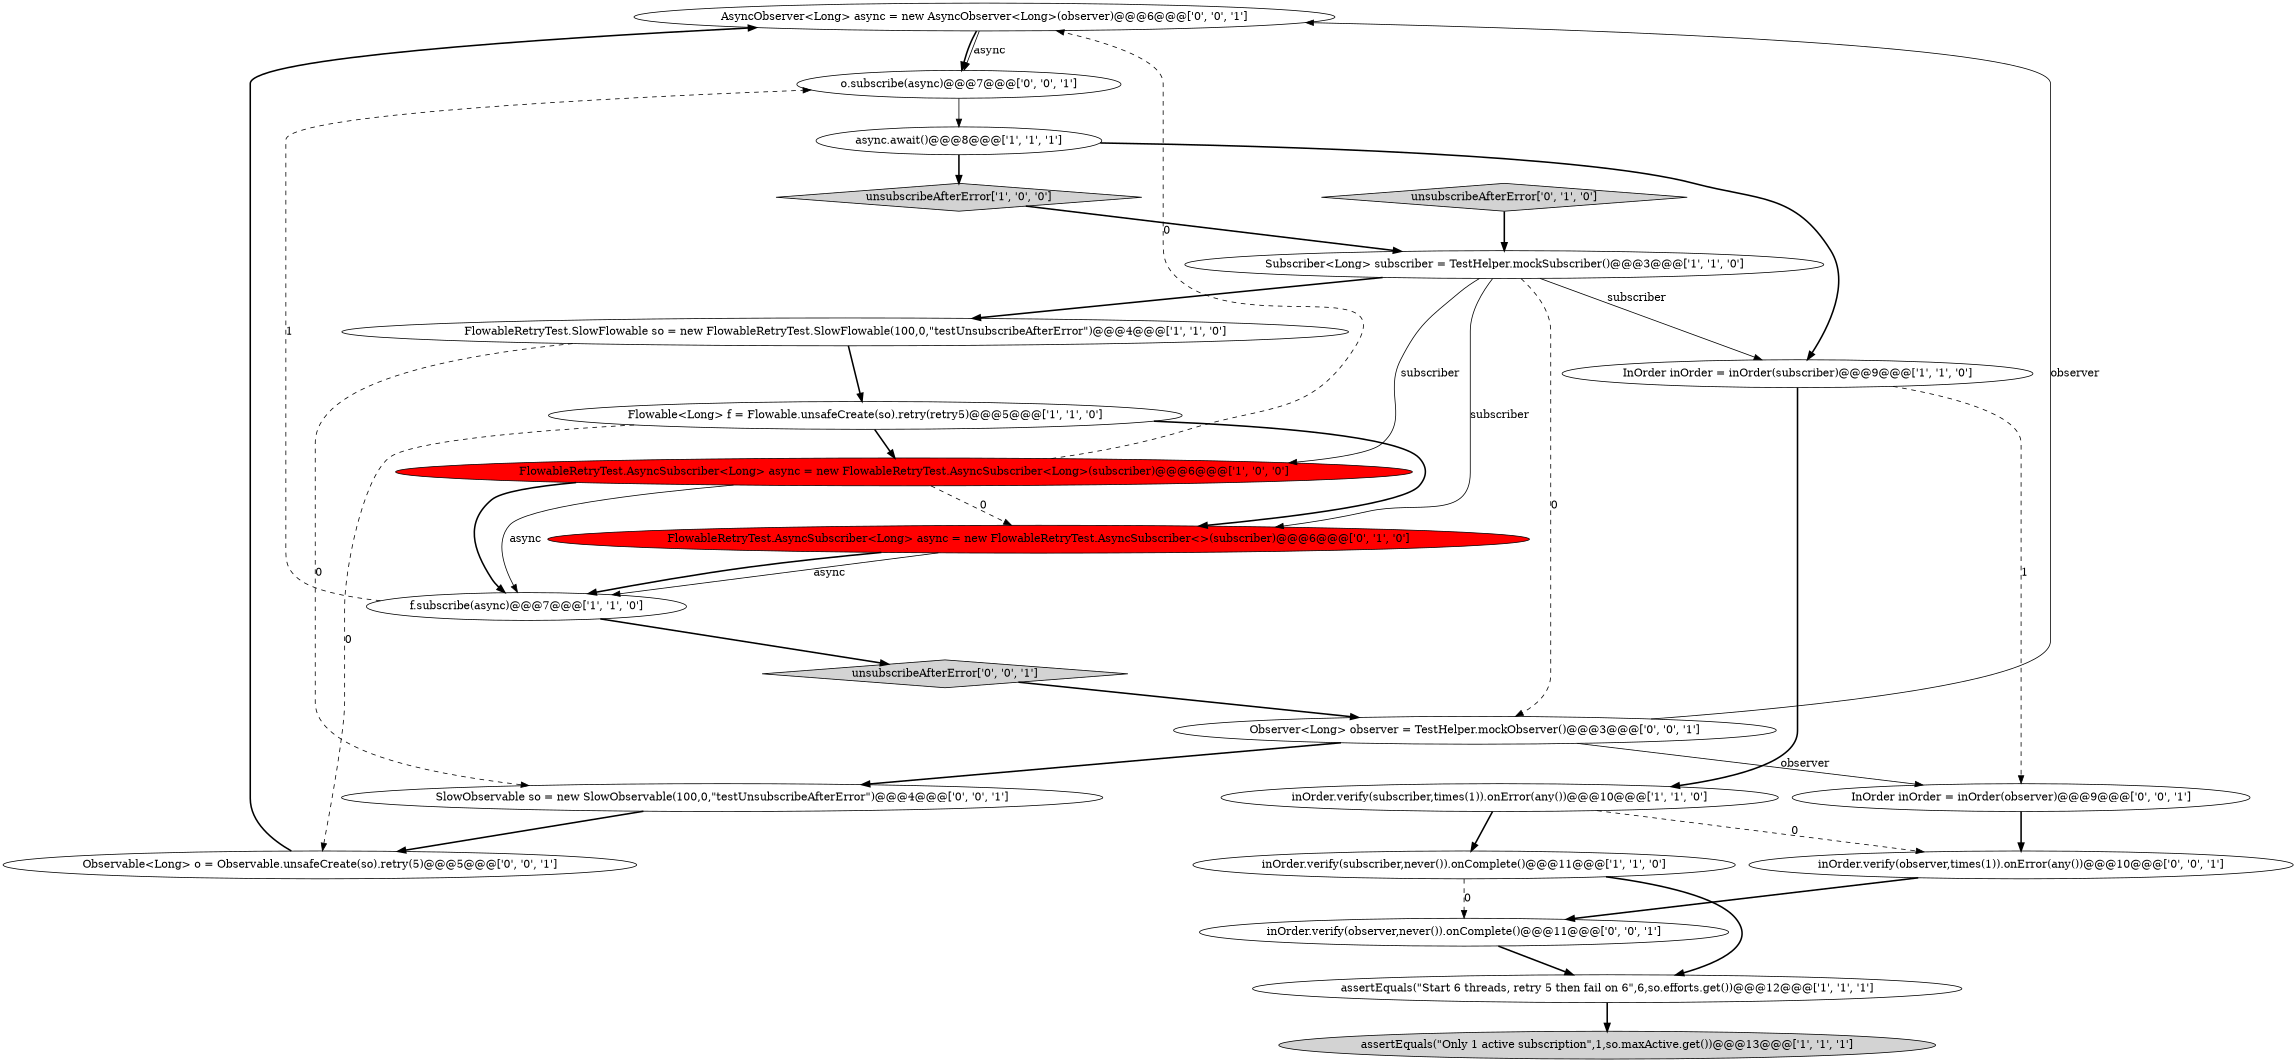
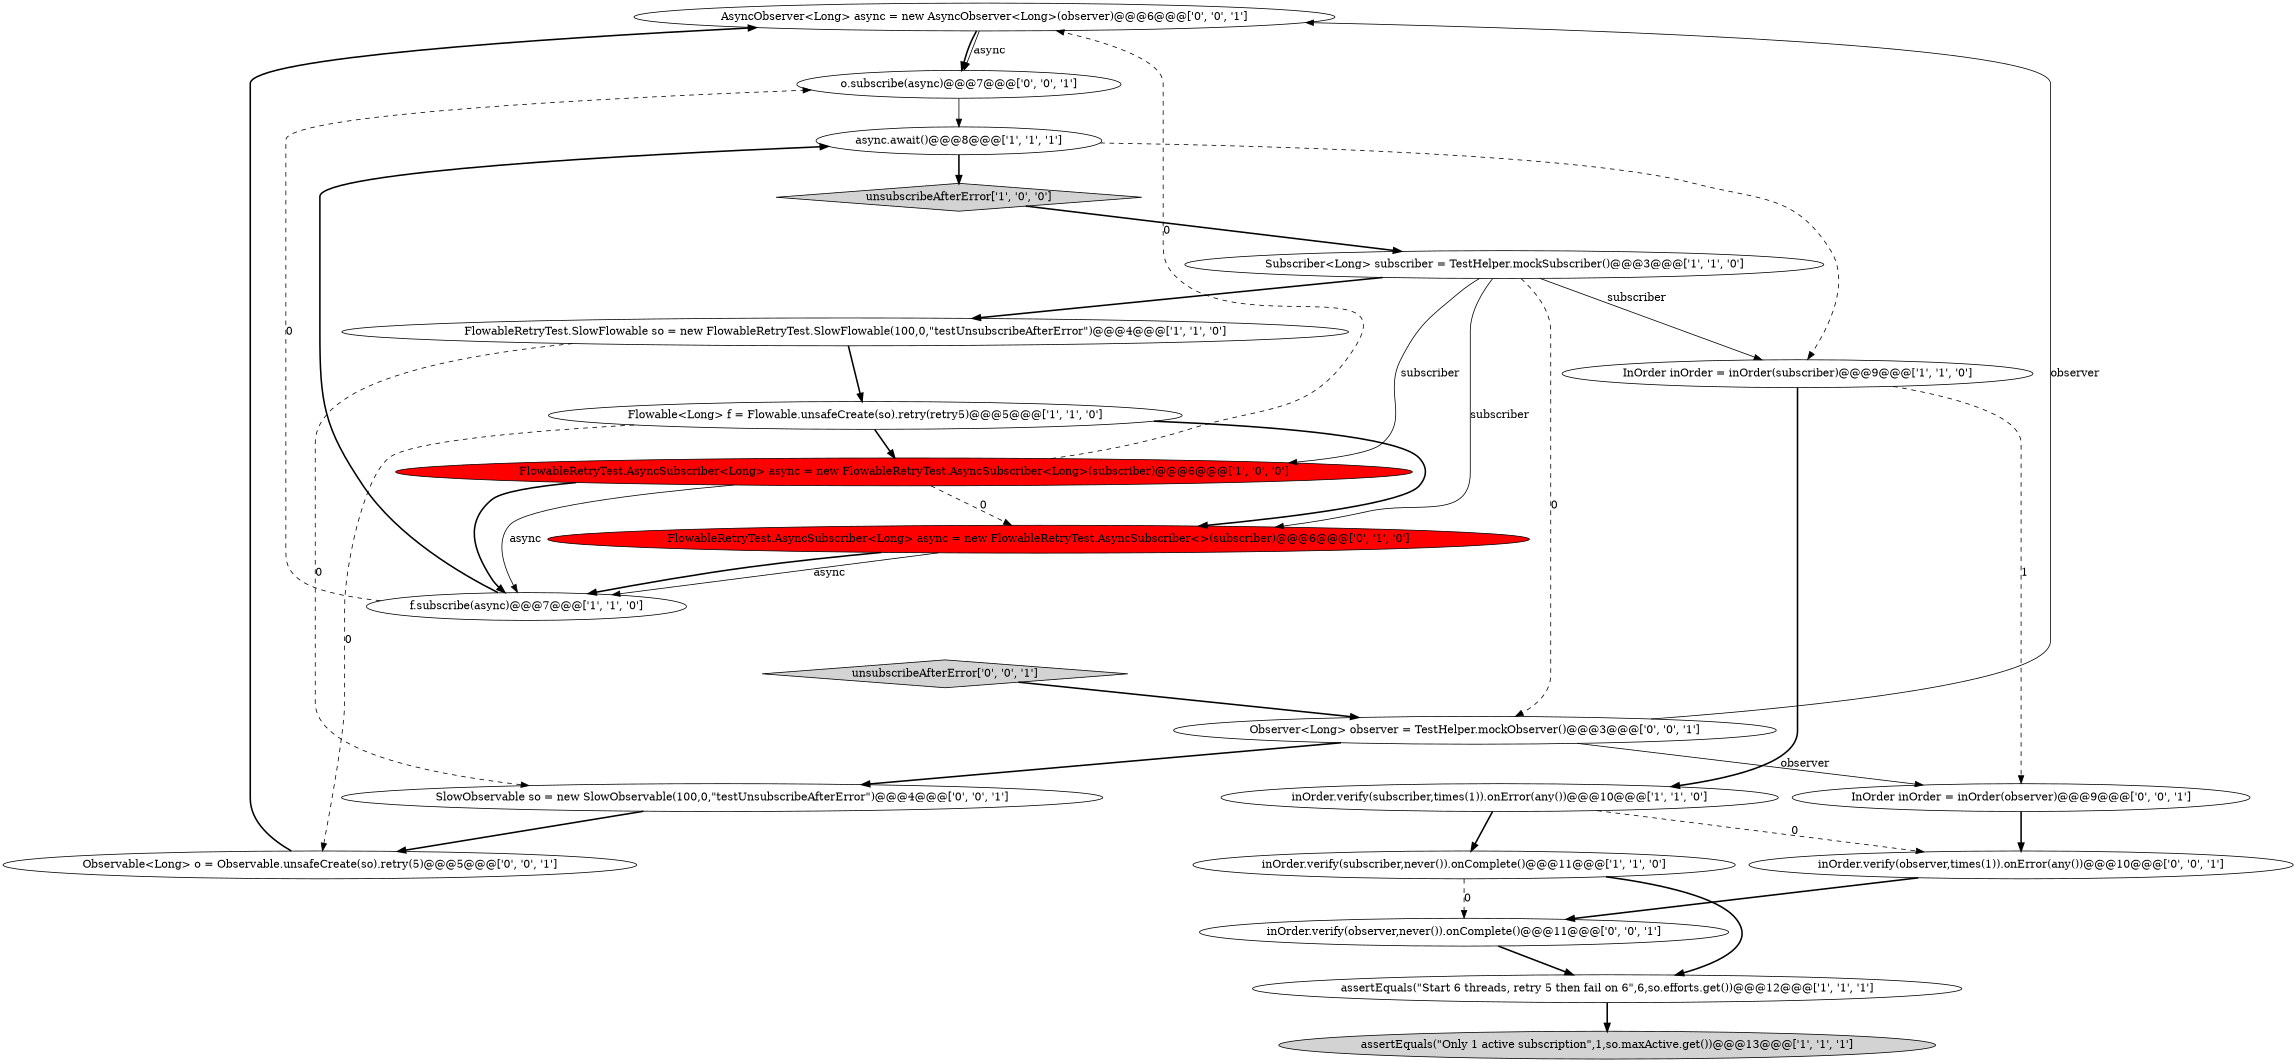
(1531, 161) -> (1531, 161)
(1504, 197) -> none
(290, 332) -> (290, 332)
(740, 641) -> (334, 188)
